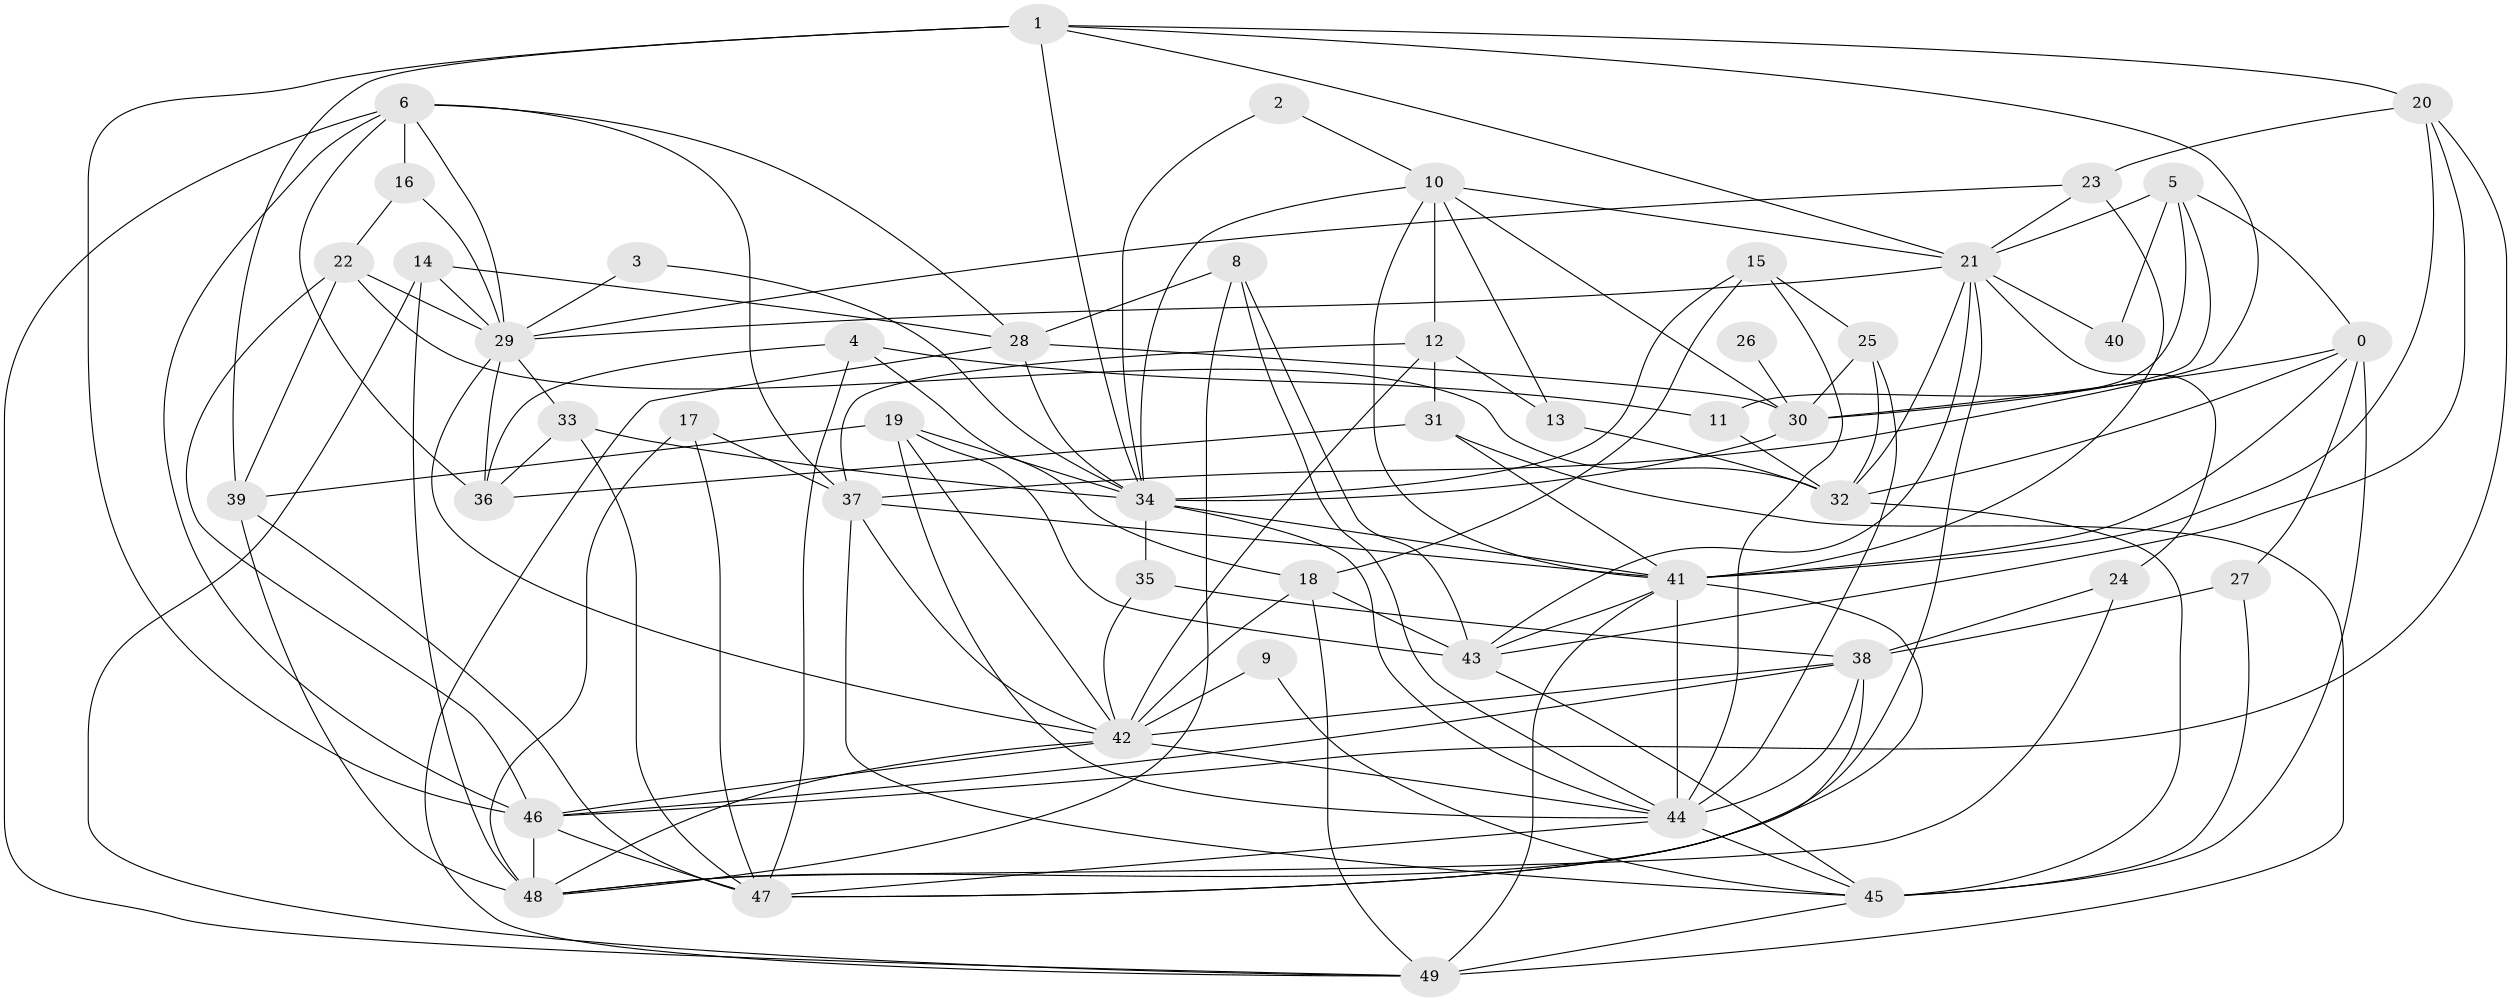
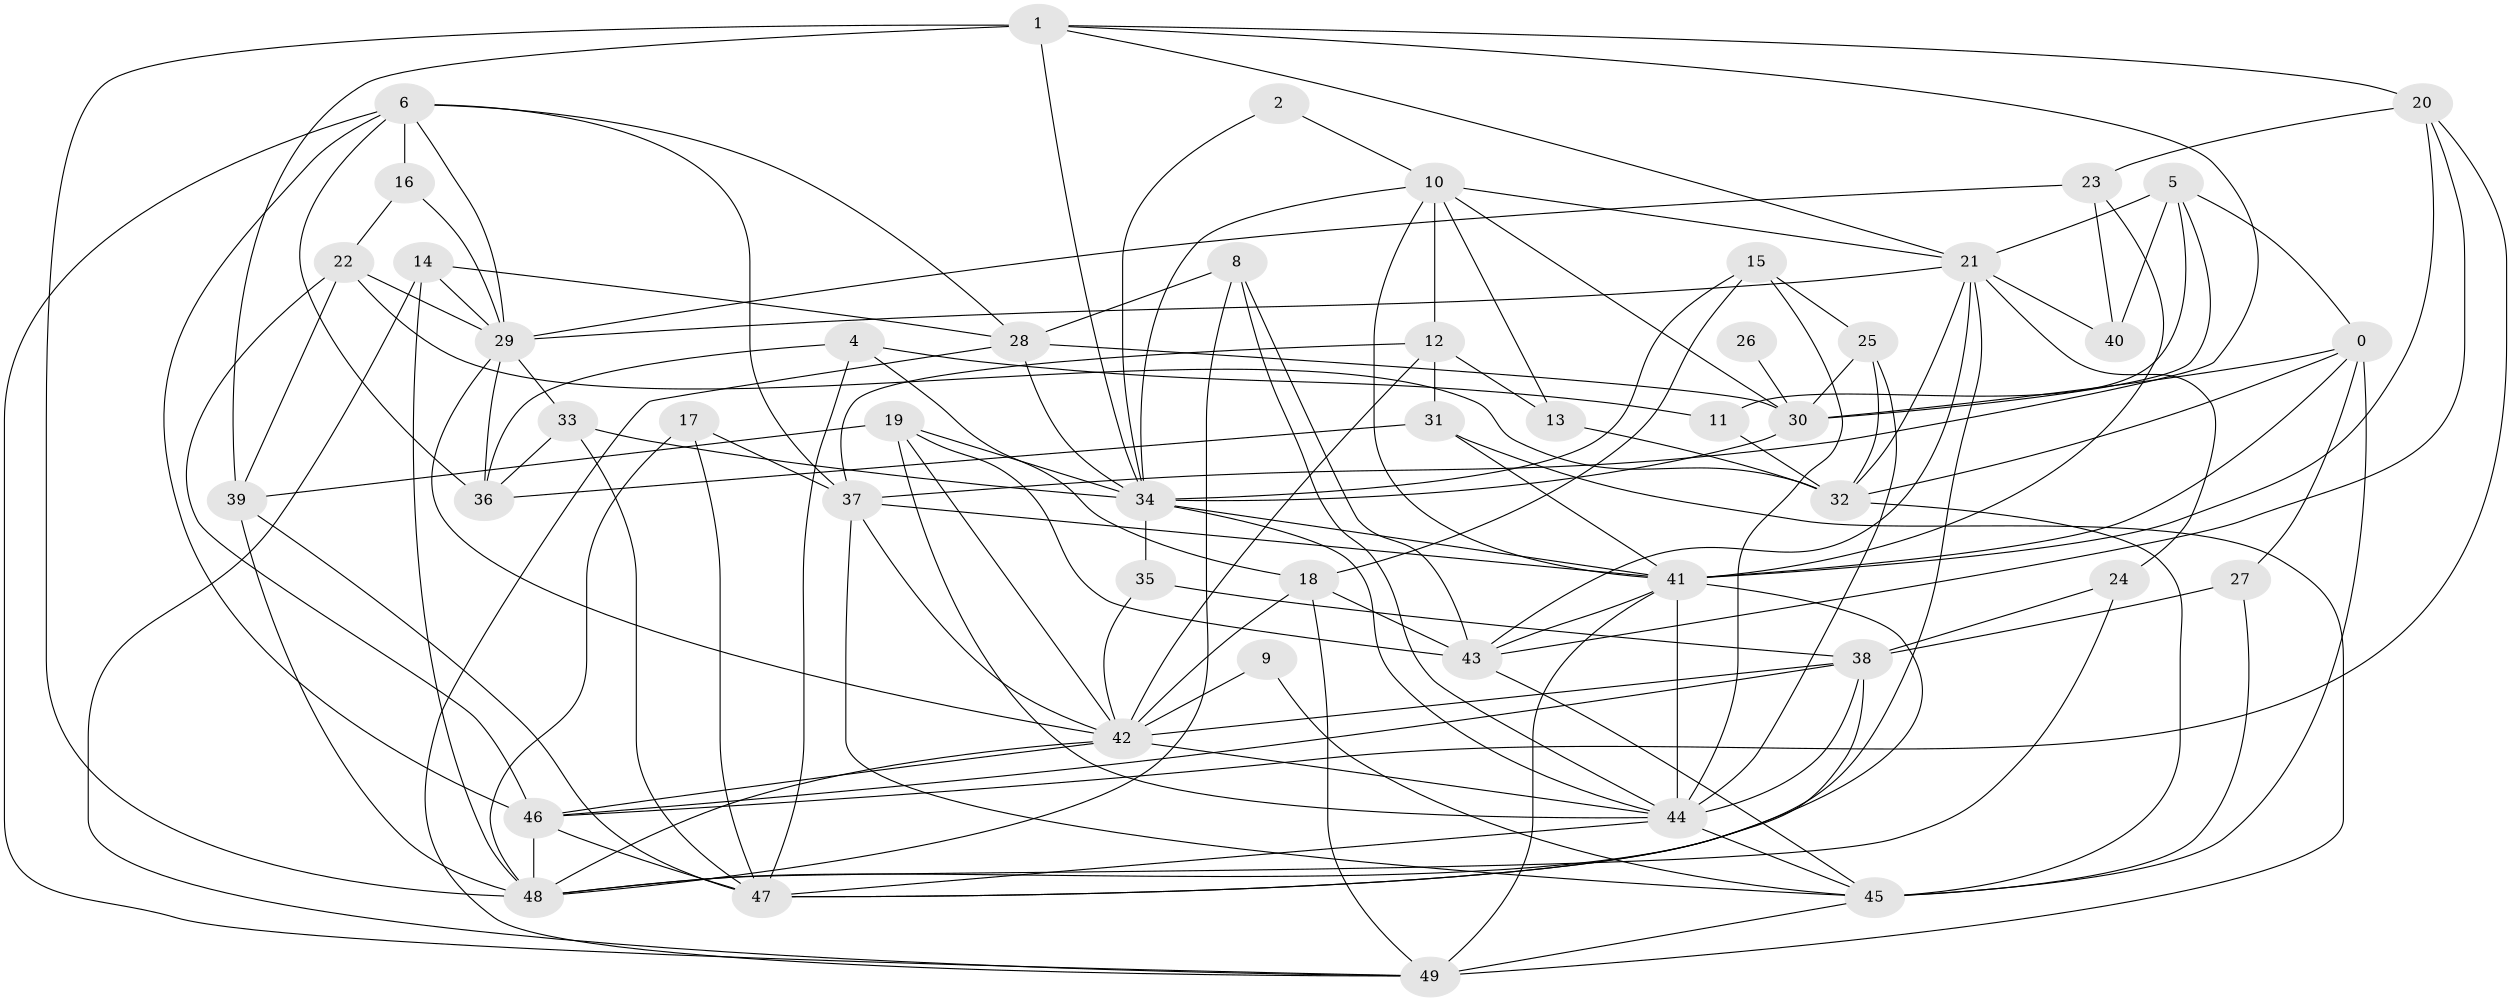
(107, 127) -> (60, 193)
(2031, 223) -> (2104, 262)
(637, 262) -> none
